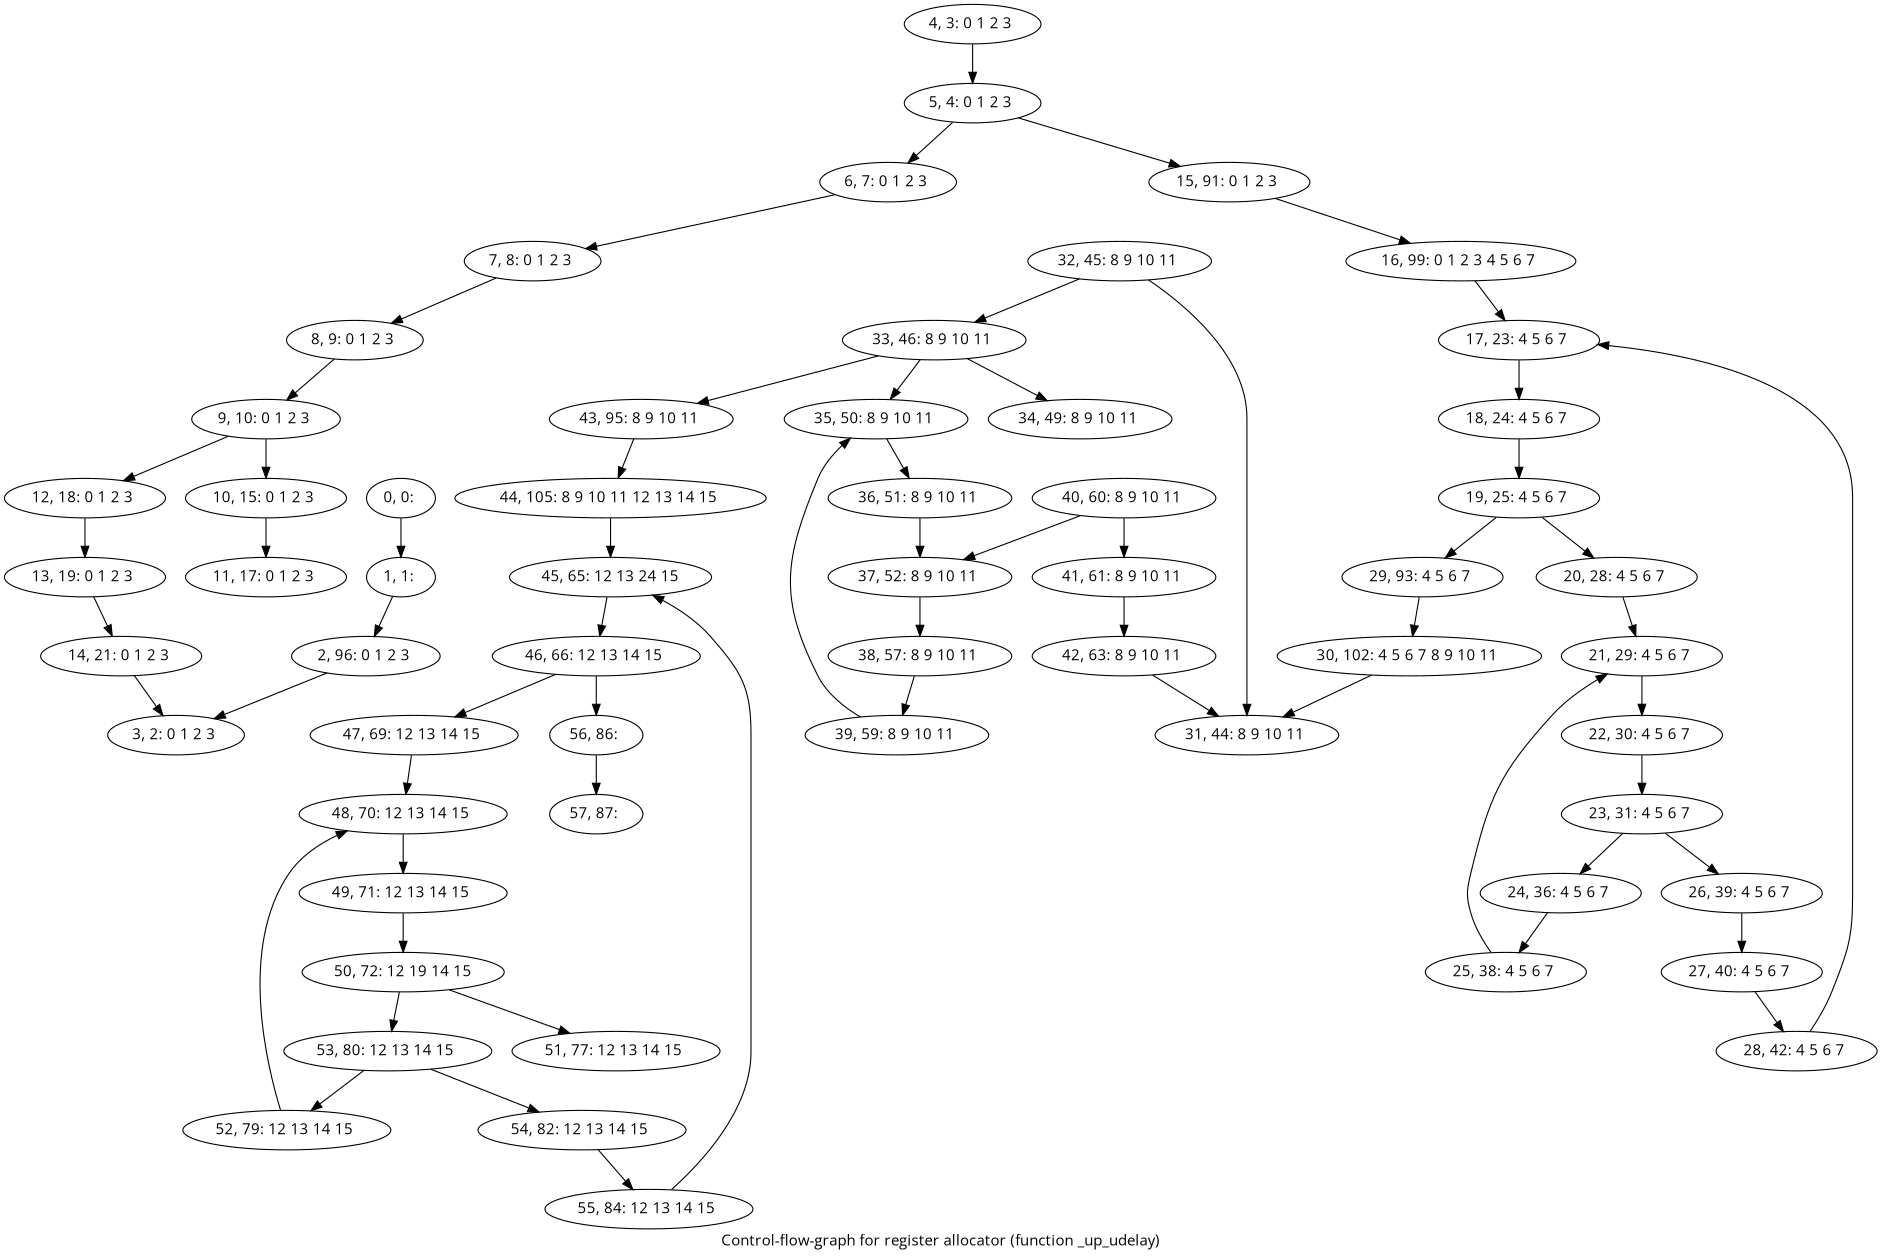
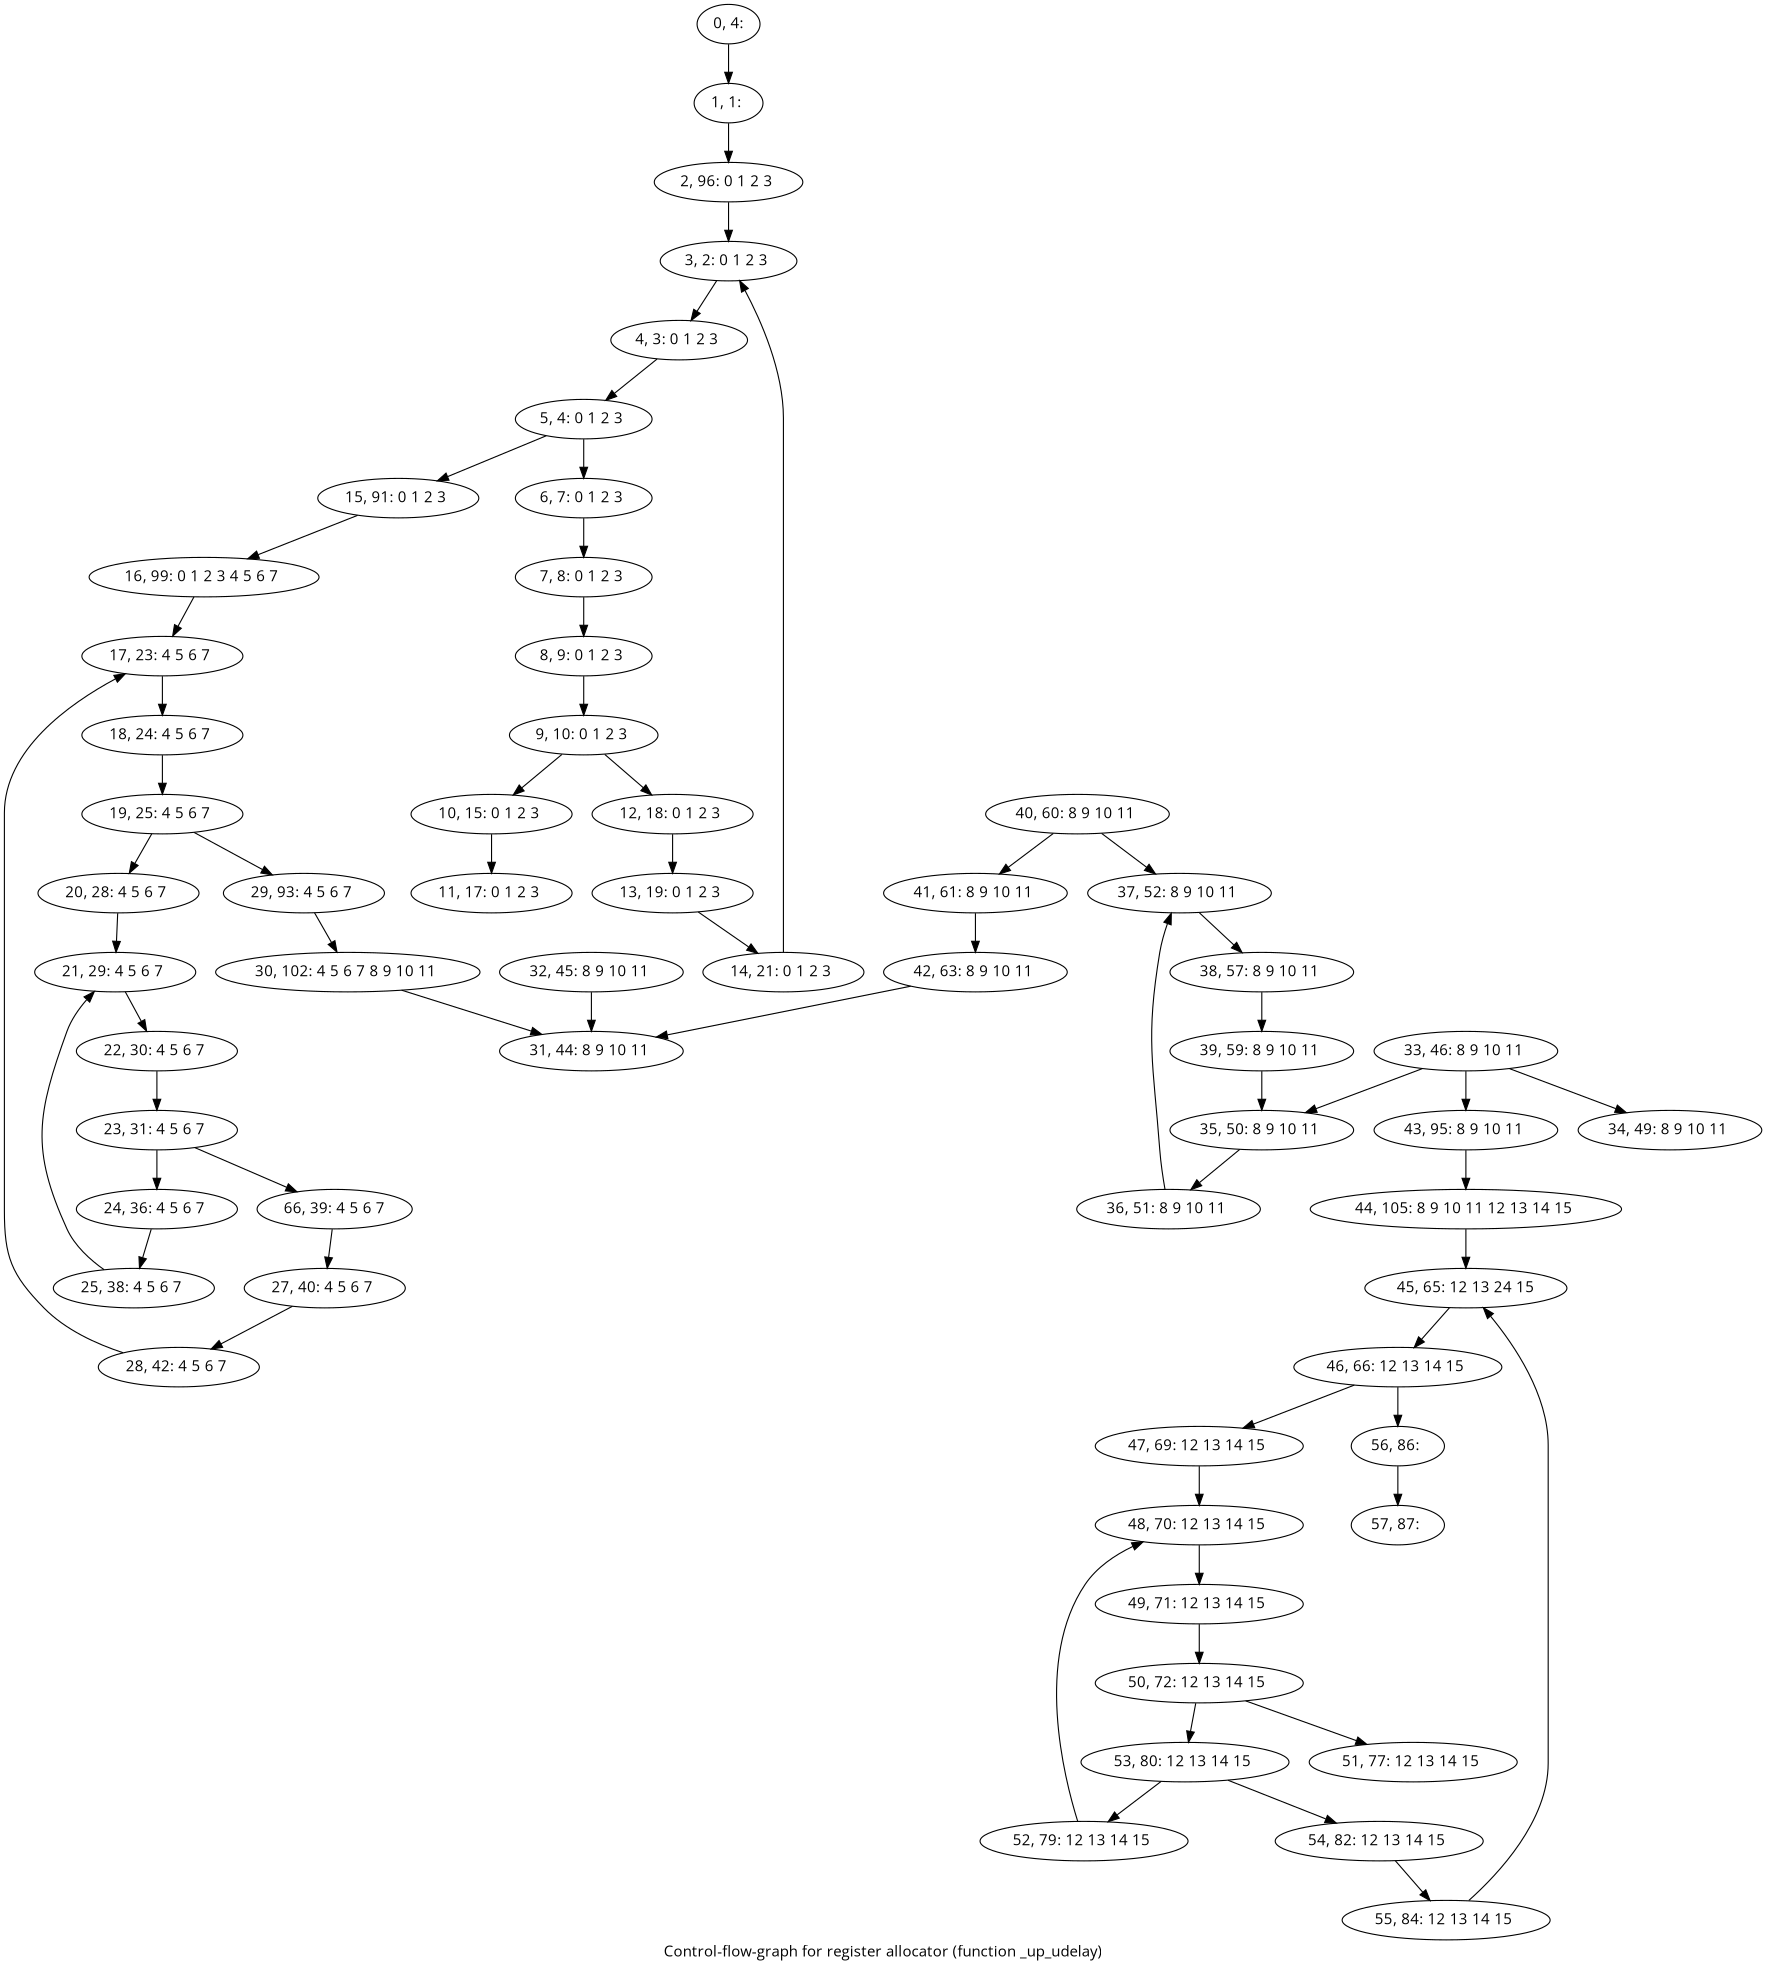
none -> (707, 296)
(1032, 298) -> none
(401, 498) -> (729, 24)
(1742, 893) -> (335, 1209)
(403, 972) -> (1199, 1683)
